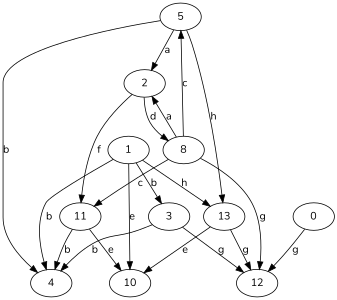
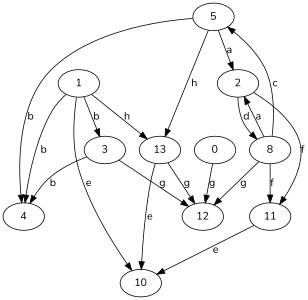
(140, 183) -> (272, 183)
(64, 245) -> none
